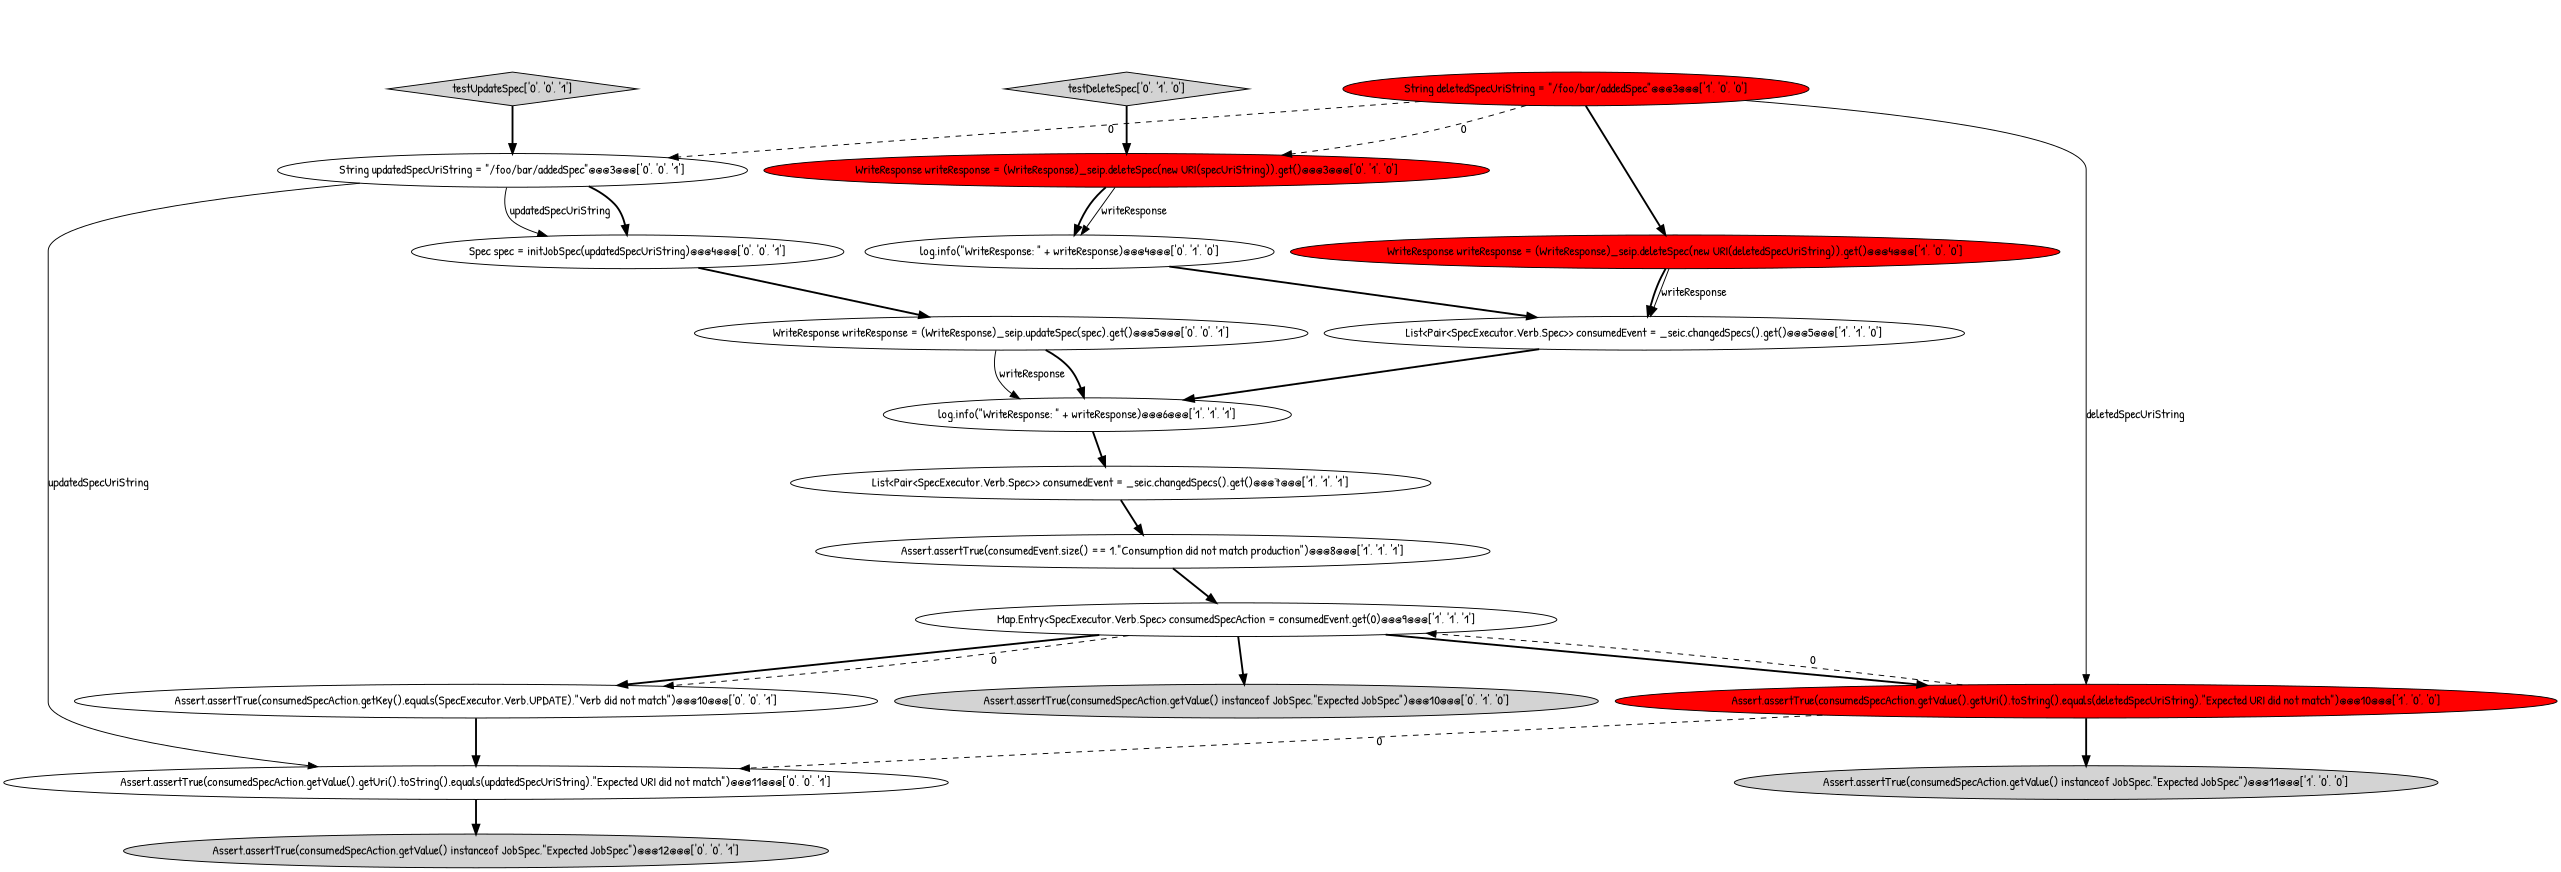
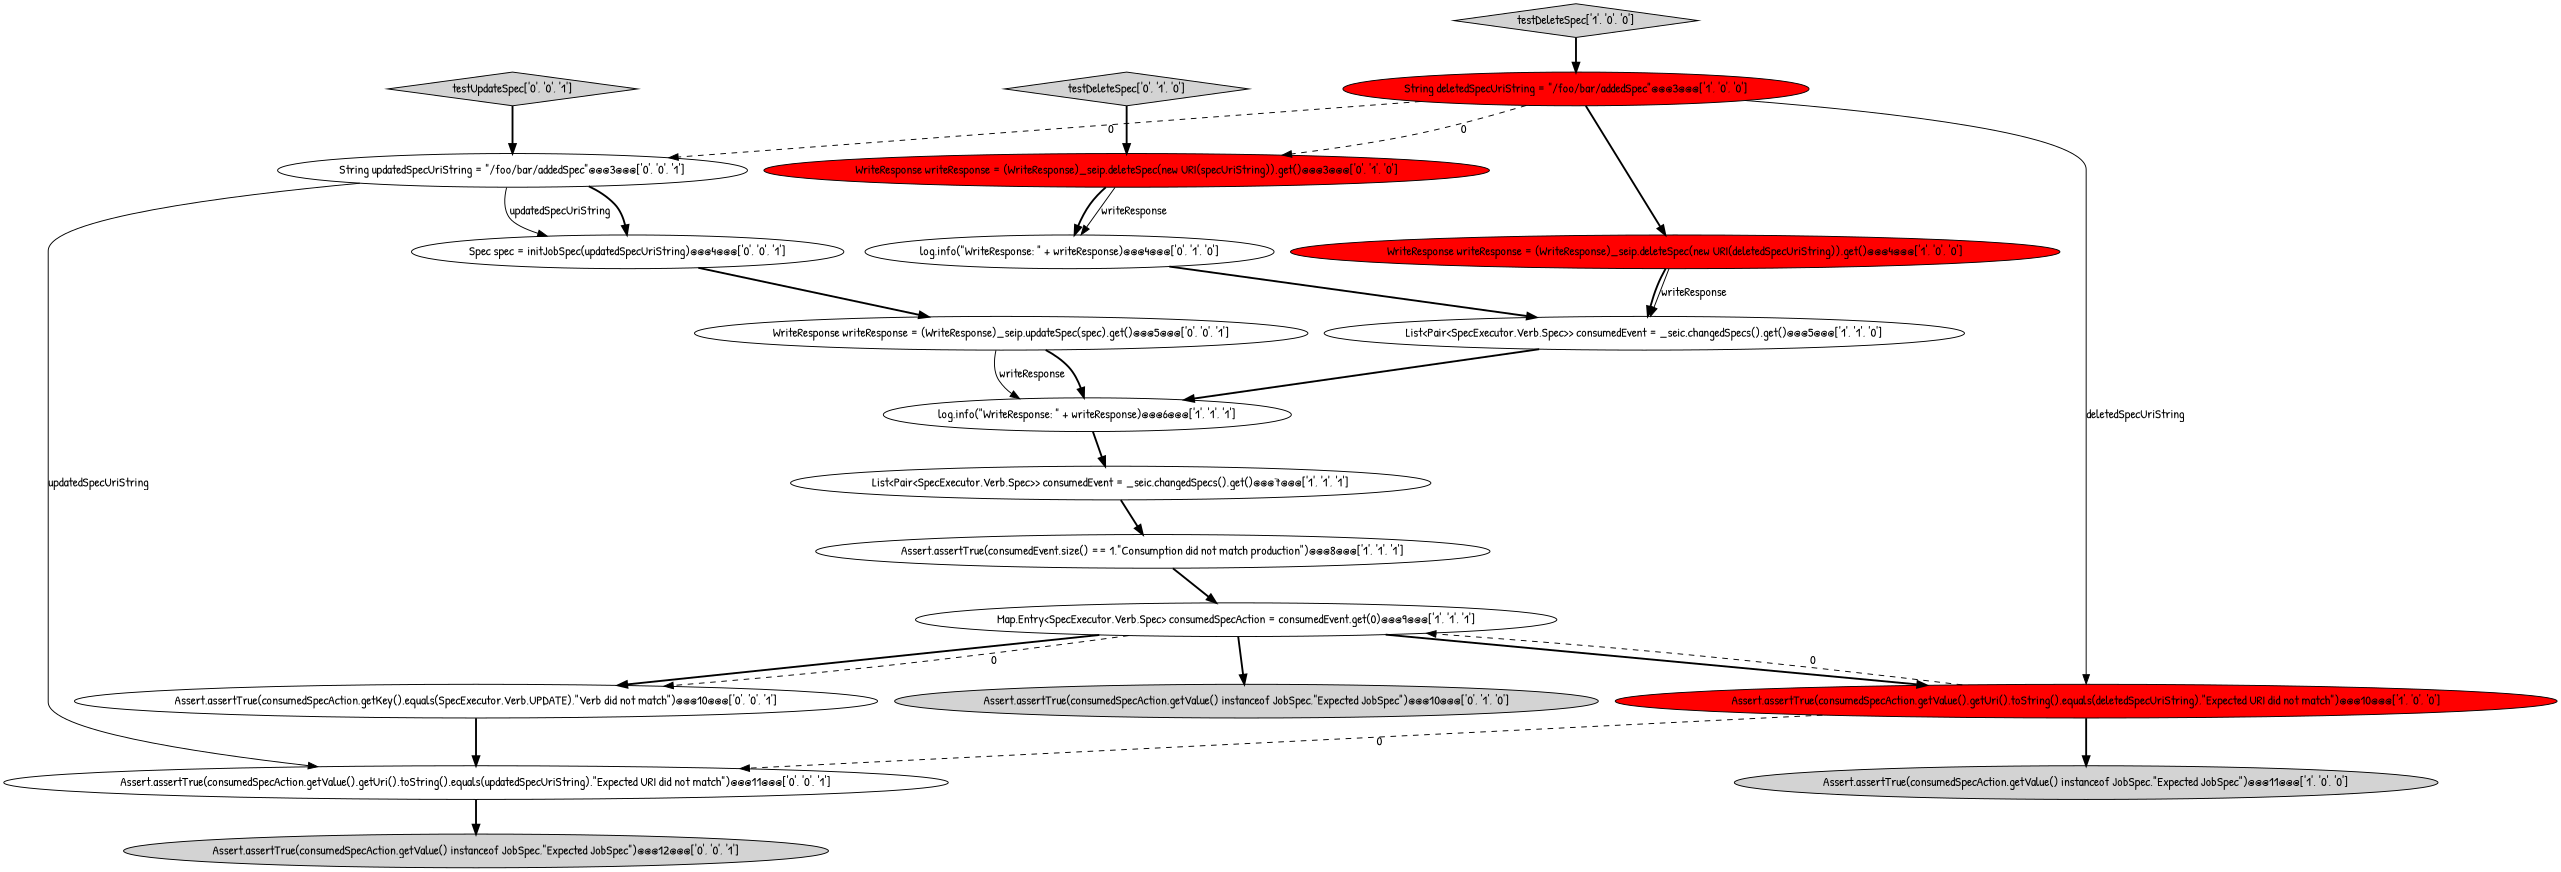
none -> (1576, 21)
